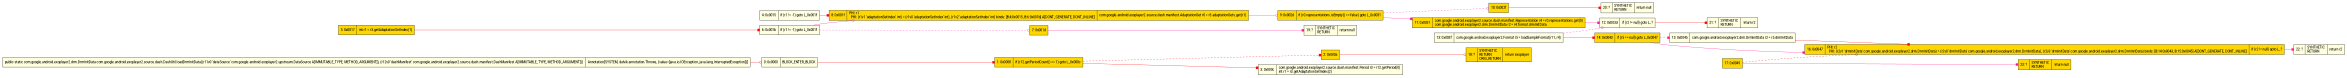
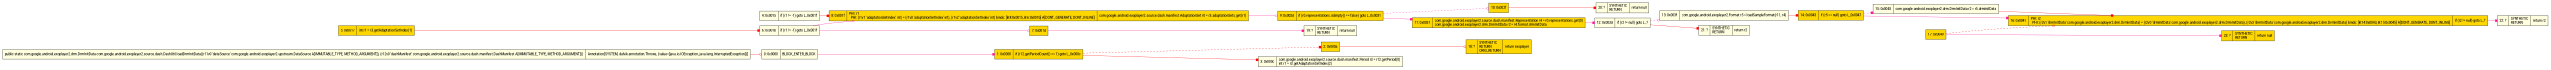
(923, 30) -> (923, 31)
(1582, 31) -> (1654, 20)
(905, 62) -> (905, 54)
